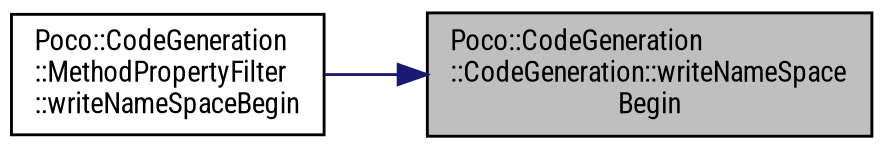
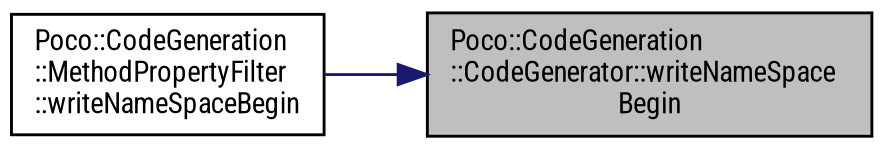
(650, 75) -> (650, 75)
